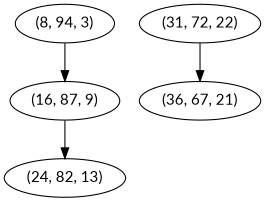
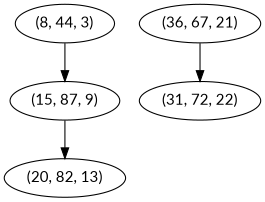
(65, 24) -> (65, 24)
(200, 57) -> (200, 57)
(65, 101) -> (65, 101)
(65, 178) -> (65, 178)
